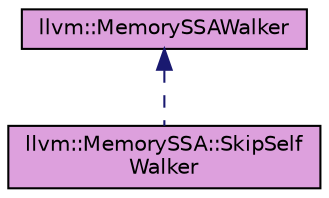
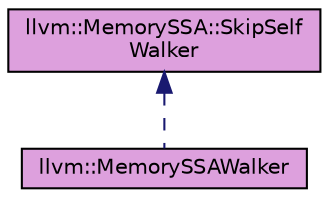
(164, 98) -> (164, 121)
